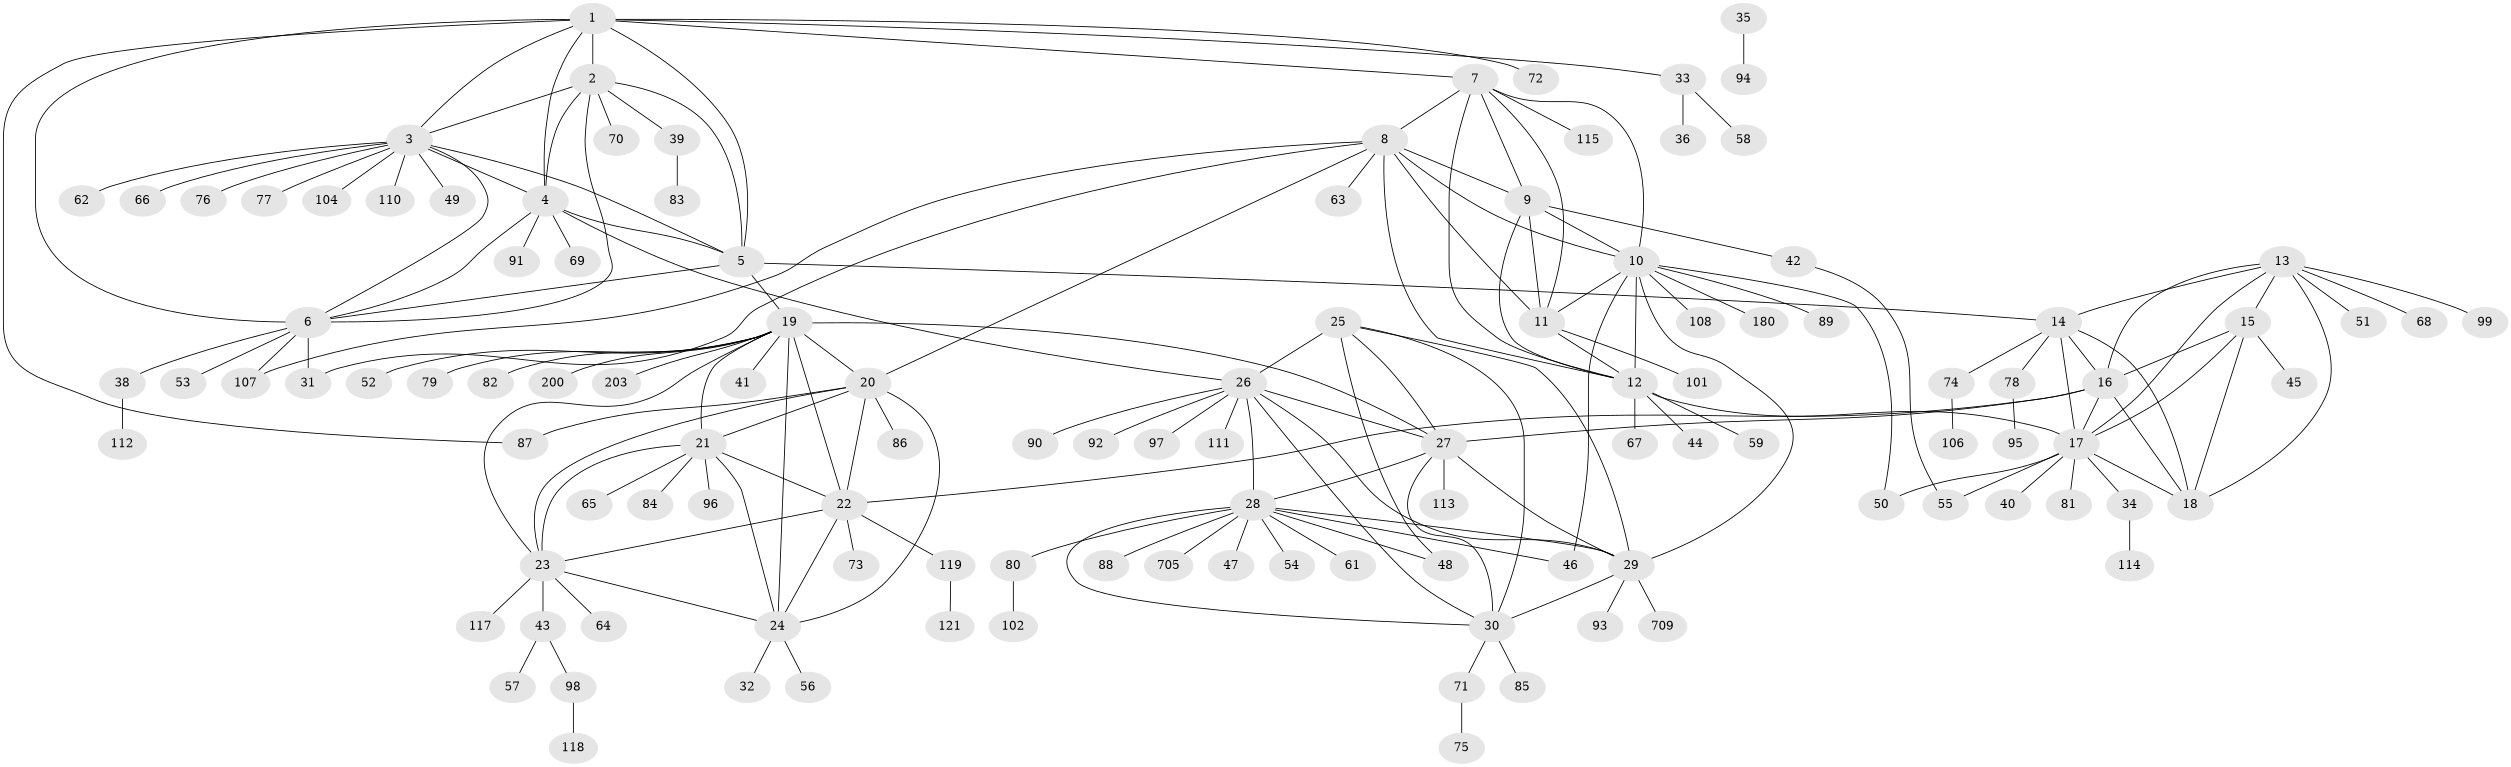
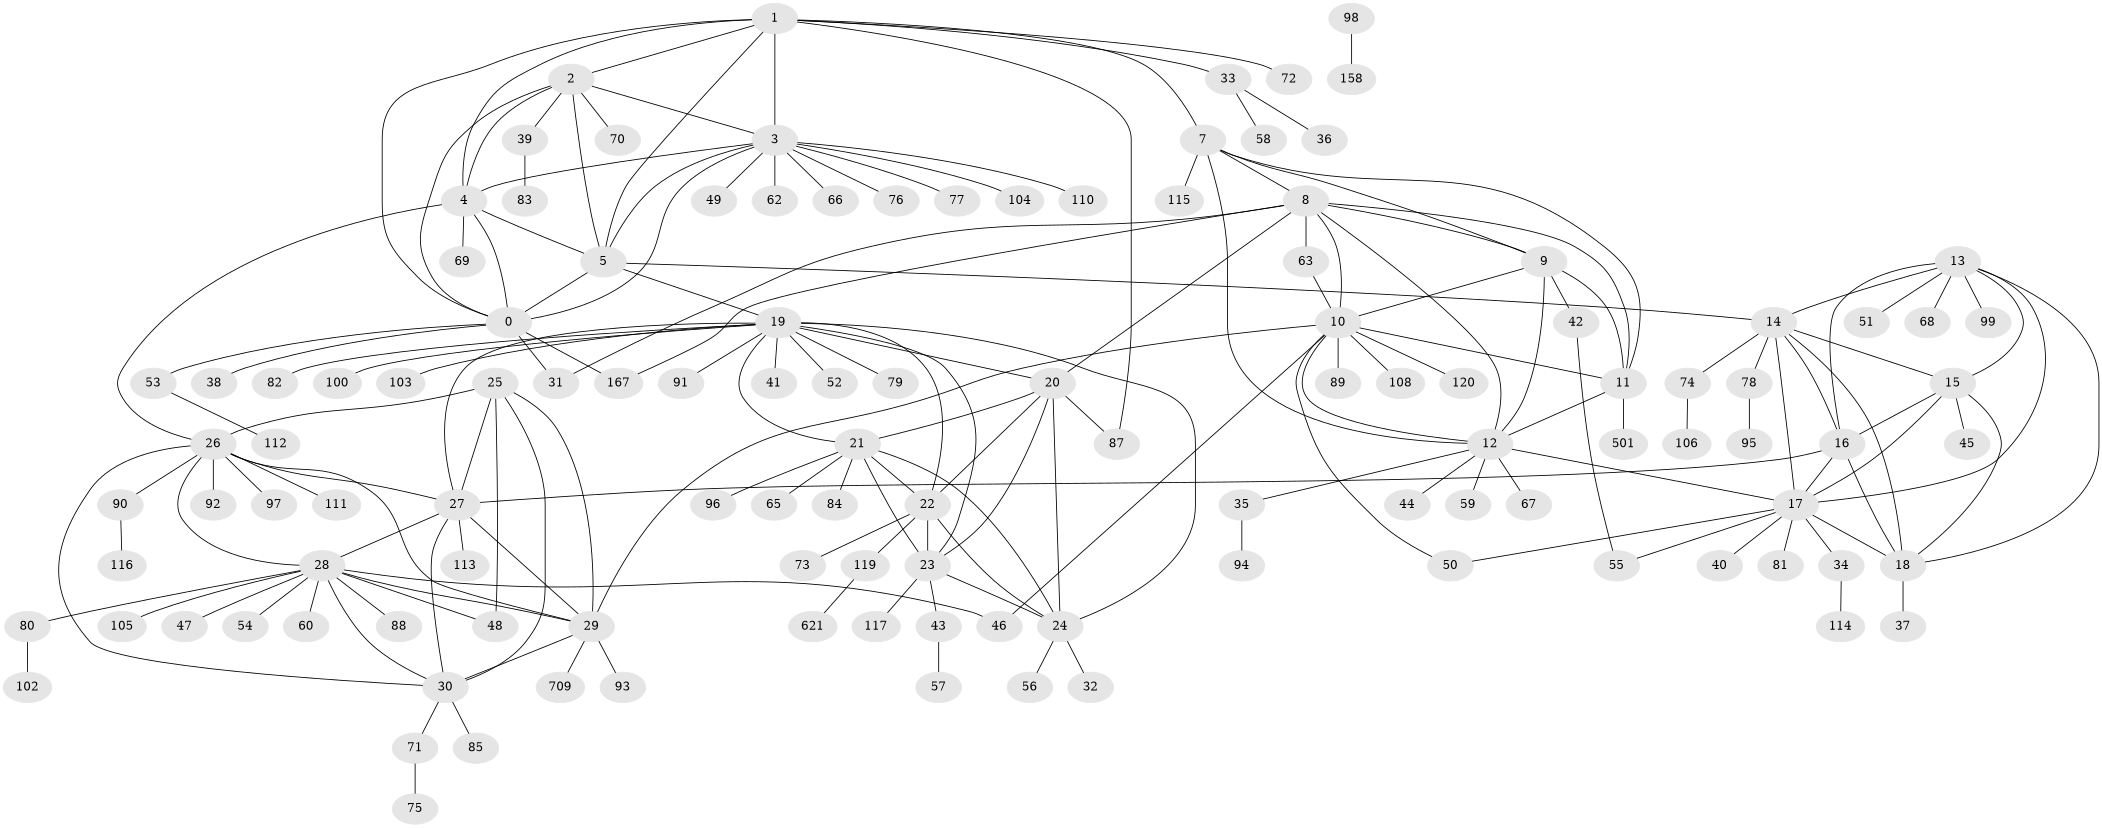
(1617, 122) -> (1325, 297)
(531, 231) -> (730, 353)
(308, 323) -> (509, 323)
(1764, 323) -> (1464, 383)
none -> (1863, 353)
(246, 383) -> (619, 383)
(553, 383) -> (337, 383)
(616, 383) -> (401, 383)
(1697, 383) -> (1624, 444)
(122, 414) -> (214, 414)
(1474, 423) -> none
(900, 444) -> none
none -> (1366, 475)
none -> (122, 566)
(1169, 566) -> (122, 627)
(1353, 566) -> (306, 627)
(604, 627) -> none
(950, 627) -> (813, 627)
none -> (1903, 627)
(558, 657) -> none
(573, 748) -> (1352, 79)
